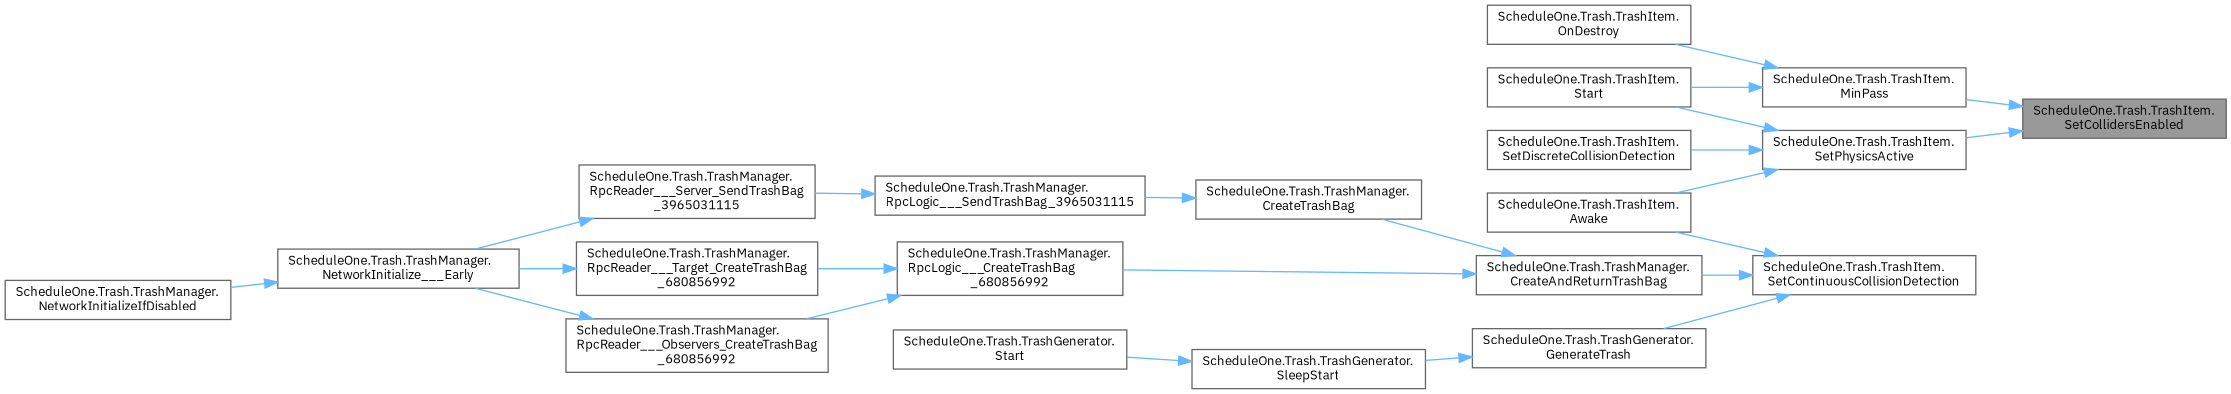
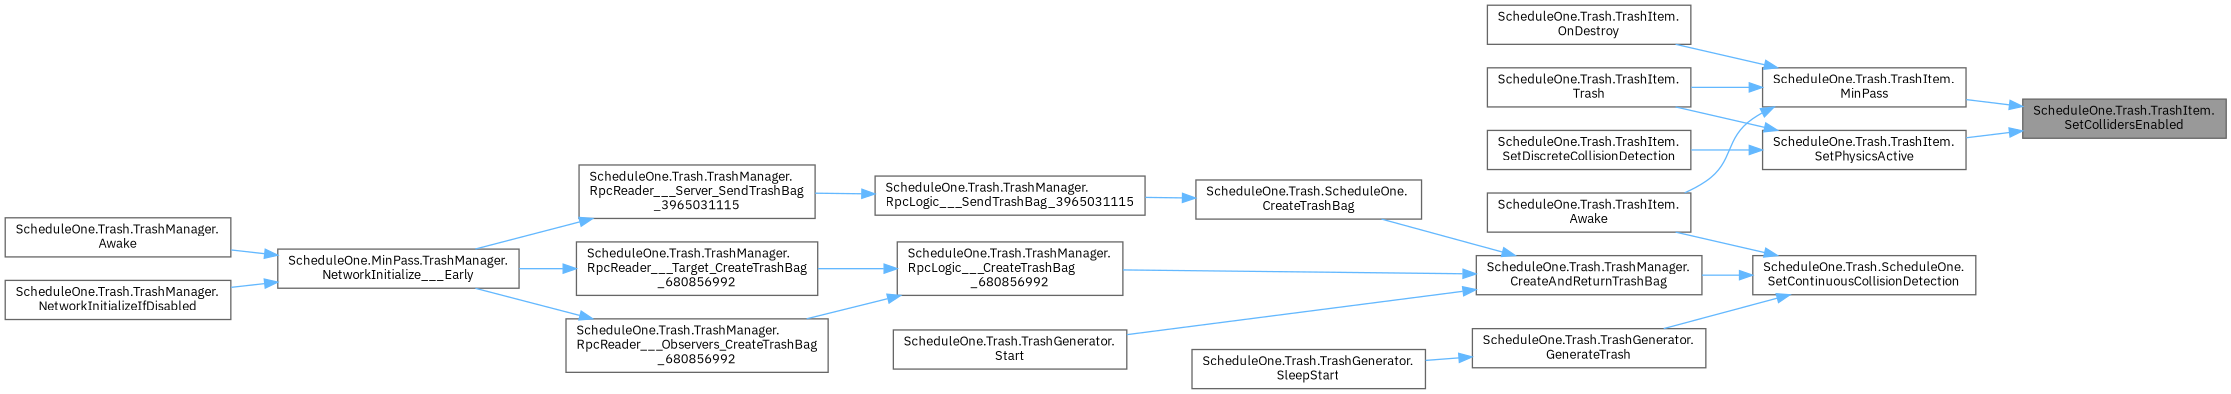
(1589, 87) -> (1589, 87)
(1720, 183) -> (1725, 159)
(1309, 200) -> (1309, 200)
none -> (118, 237)
(398, 269) -> (398, 269)
(1864, 275) -> (1864, 275)
(1153, 359) -> (1295, 313)
